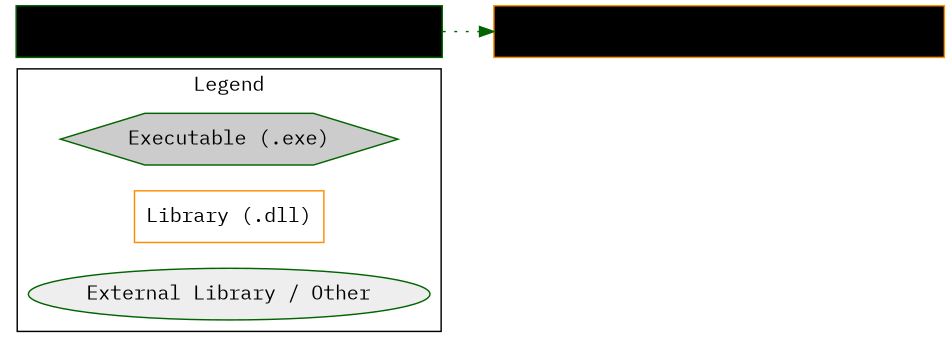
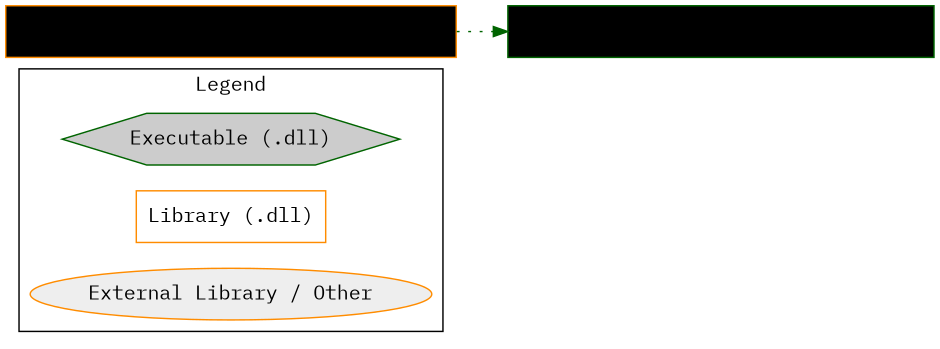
(461, 32) -> (475, 32)
(229, 139) -> (231, 139)
(229, 294) -> (231, 294)
